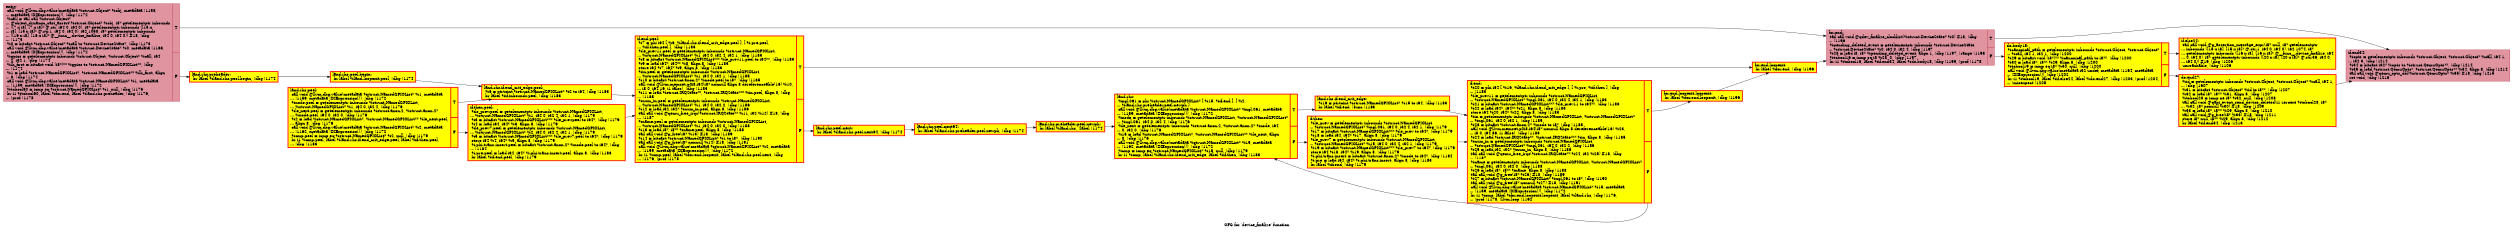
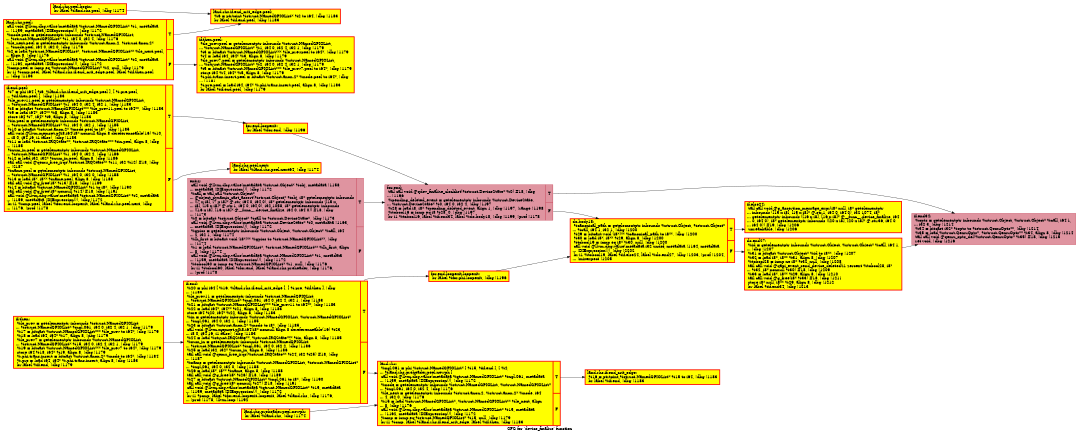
(2206, 66) -> (772, 229)
(2038, 75) -> (603, 251)
(234, 77) -> none
(373, 79) -> (89, 11)
(1742, 82) -> (532, 264)
(2195, 86) -> (760, 249)
(622, 95) -> none
(523, 96) -> (246, 20)
(1702, 98) -> (469, 278)
(1346, 107) -> (616, 381)
(1454, 113) -> none
(629, 117) -> none
(646, 118) -> (15, 167)
(970, 129) -> none
(1070, 129) -> (275, 416)
(1139, 130) -> (402, 397)
(1505, 133) -> (221, 334)
(1301, 142) -> none
(479, 149) -> (208, 81)
